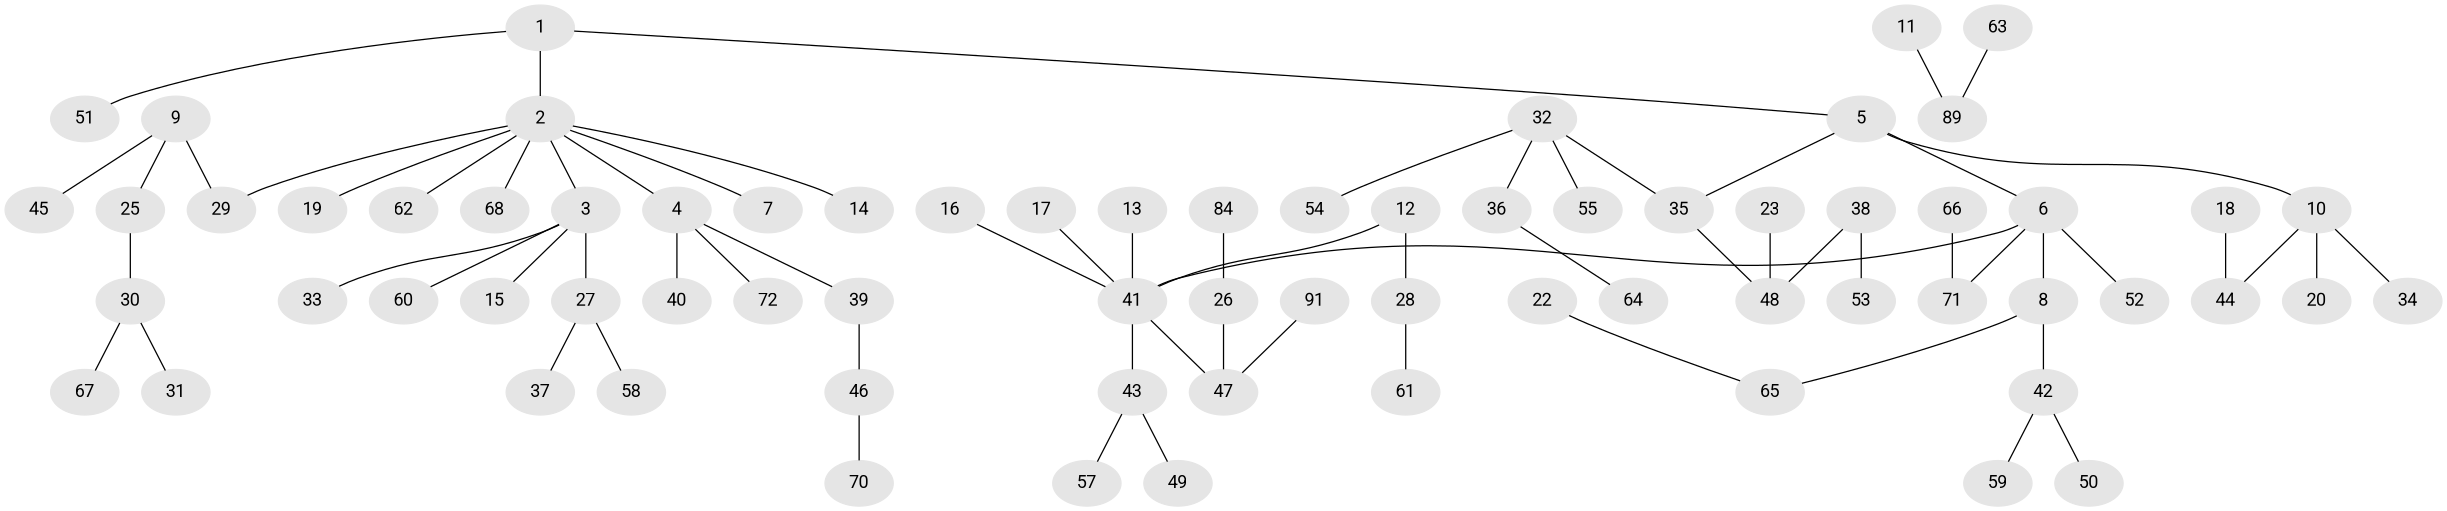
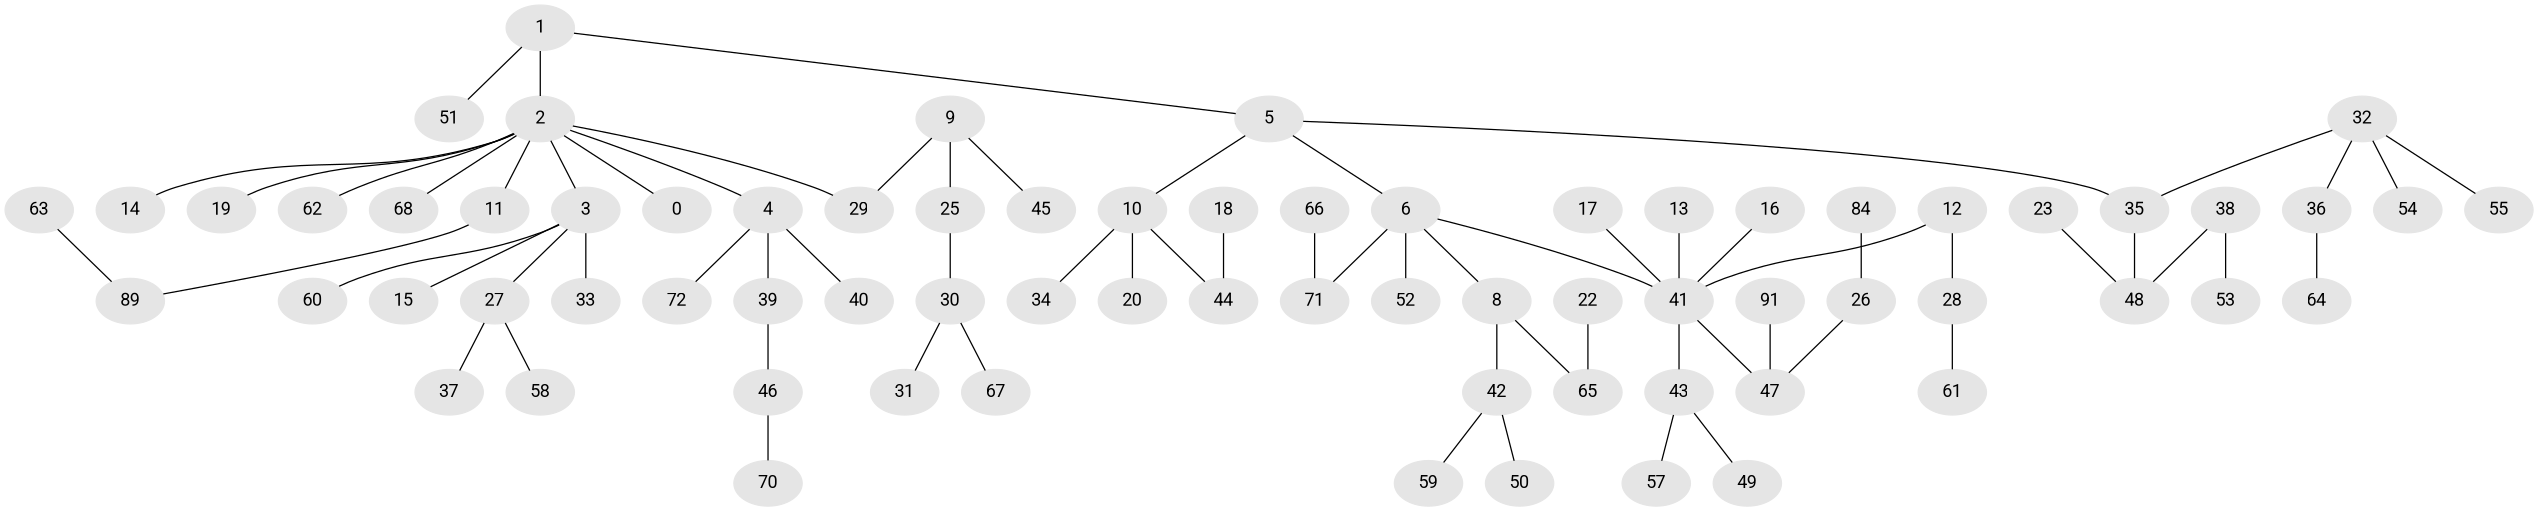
none -> (517, 165)
(768, 210) -> (677, 210)
